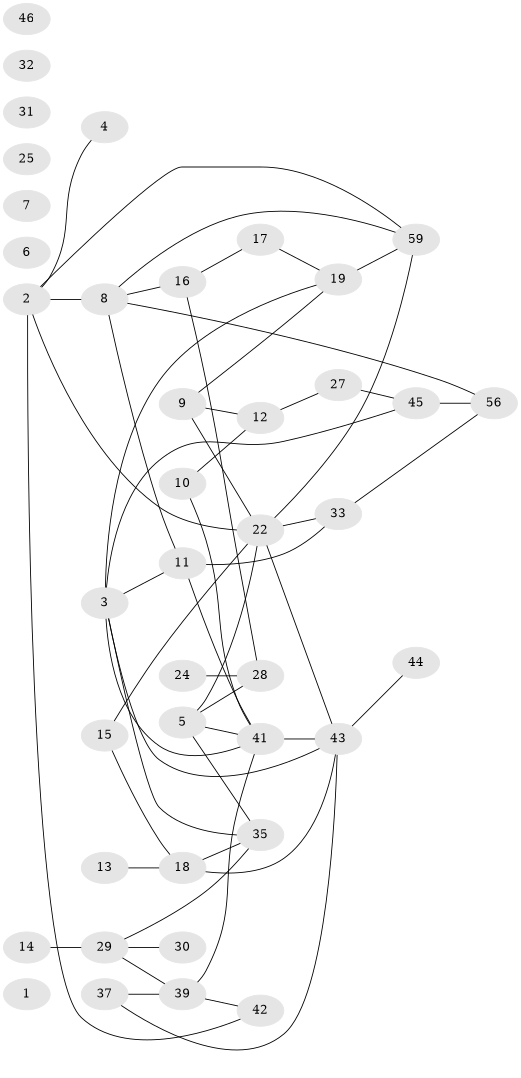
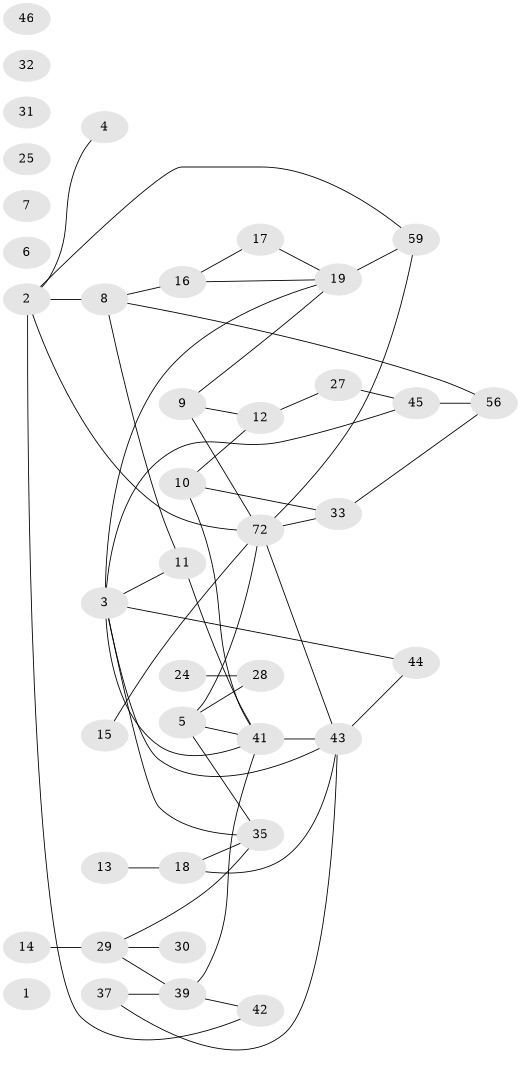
(248, 214) -> none
(226, 488) -> (261, 281)
(260, 530) -> (260, 530)
(263, 560) -> (261, 499)
none -> (260, 633)
(138, 804) -> none
